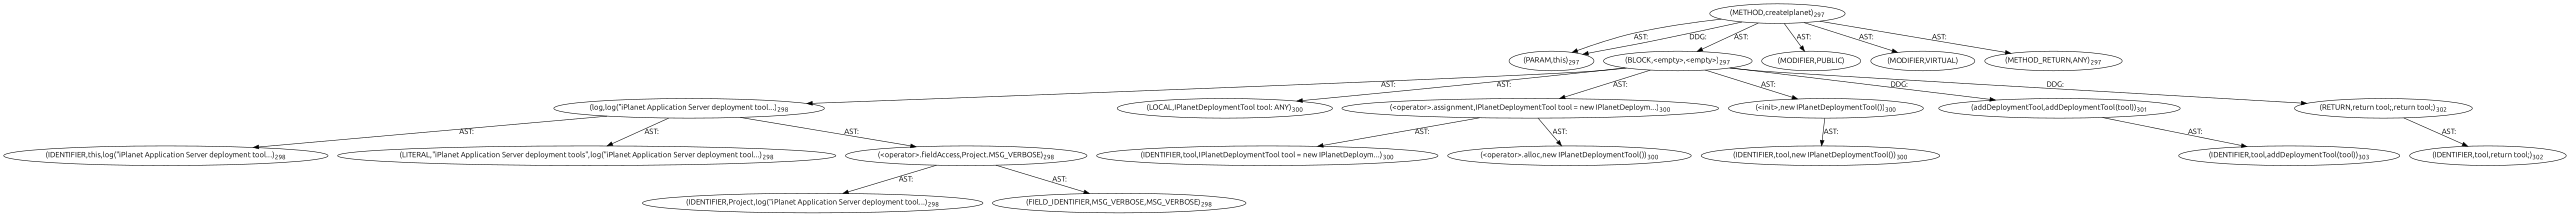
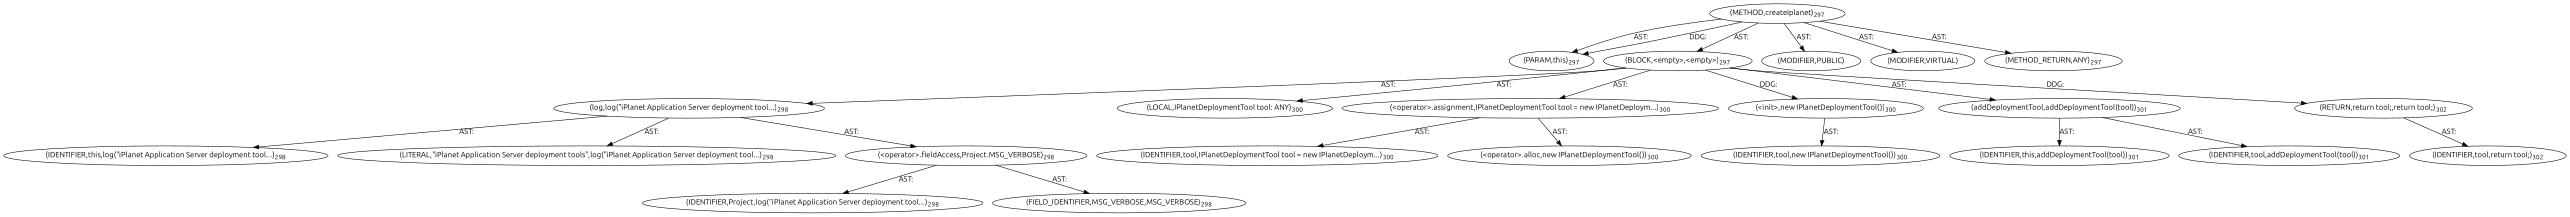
(1770, 85) -> (1770, 85)
(1900, 85) -> (1900, 85)
(2364, 155) -> (2364, 155)
none -> (2059, 156)
